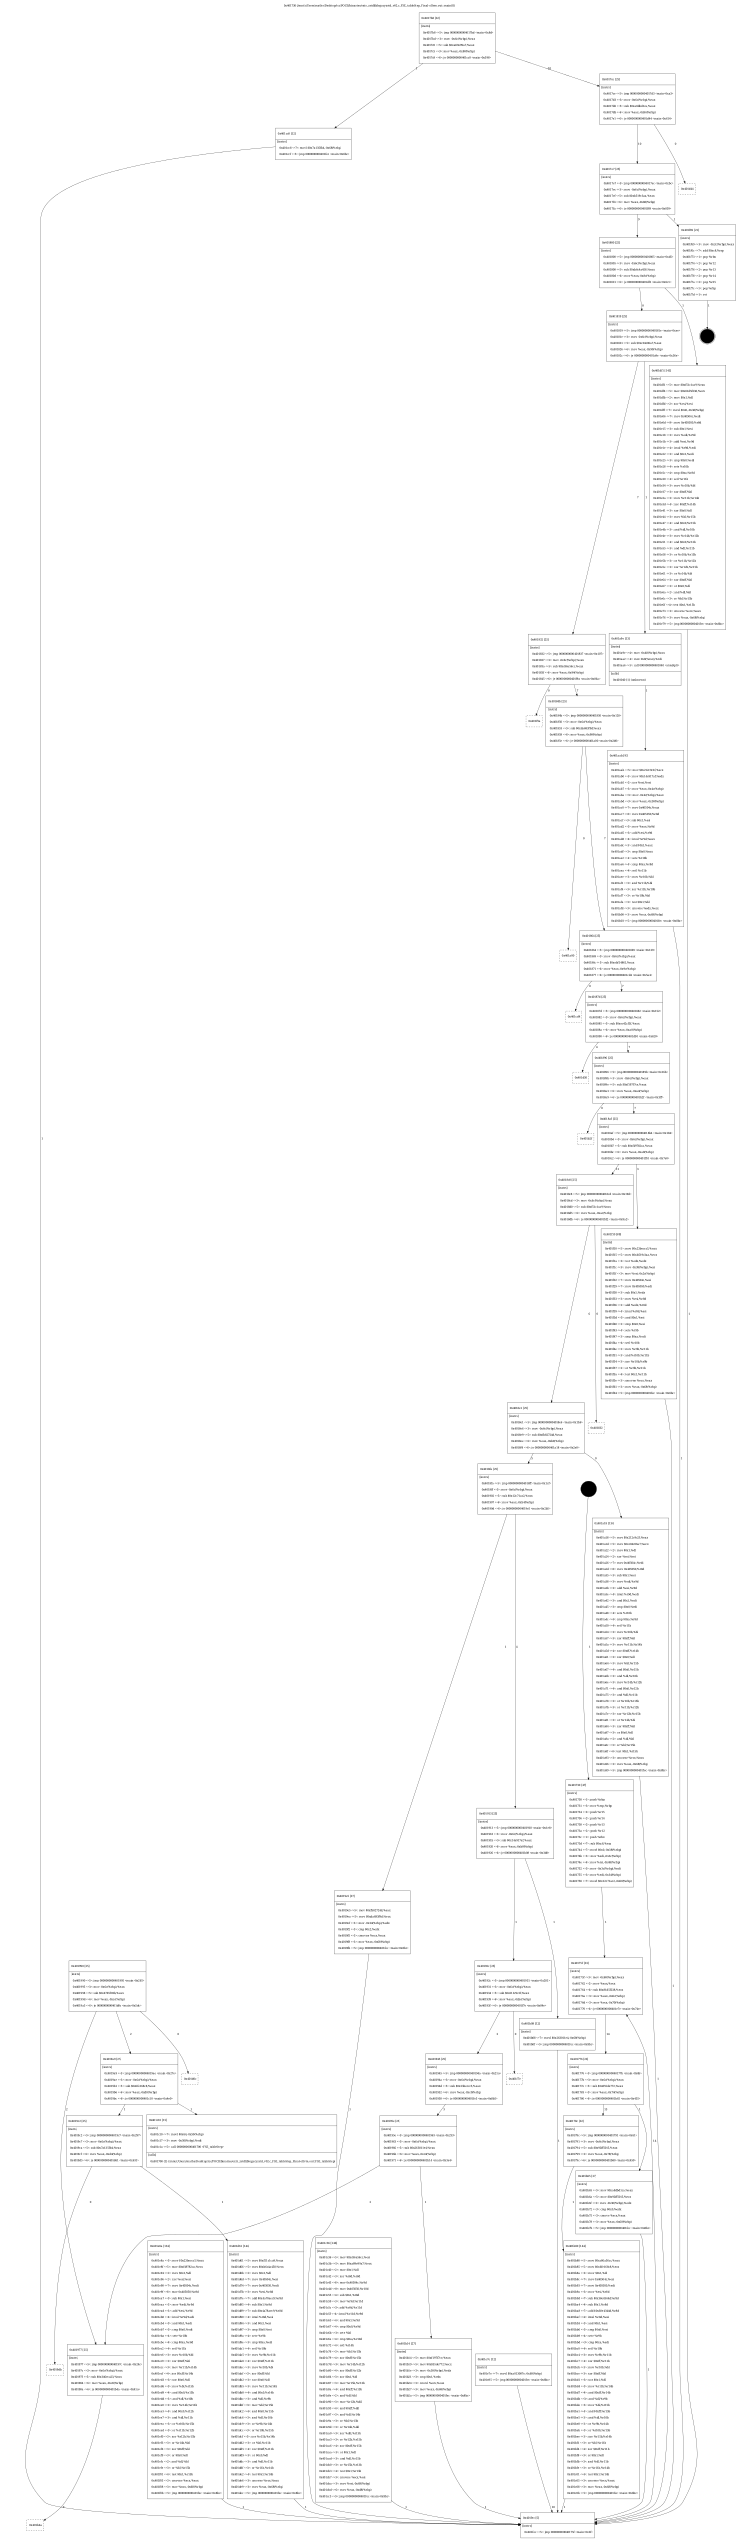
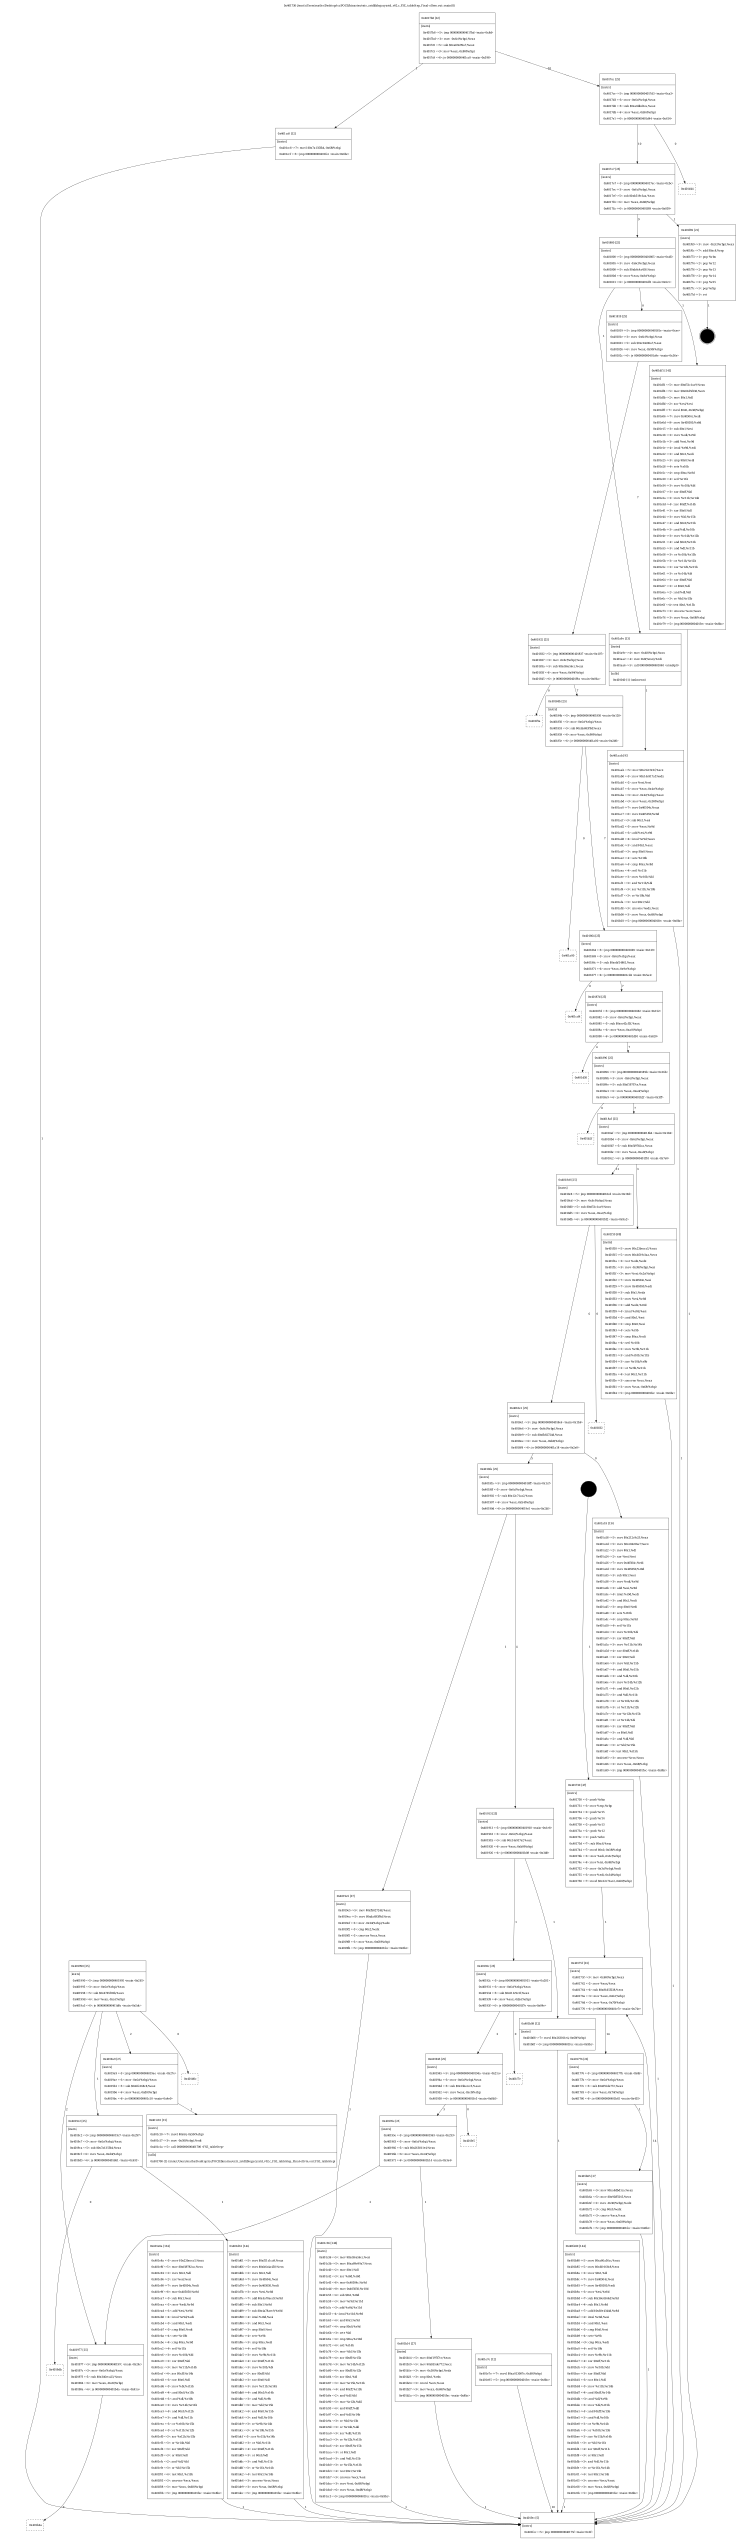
(645, 496) -> (612, 459)
(122, 2109) -> (96, 2062)
none -> (469, 2141)
(601, 2141) -> none
